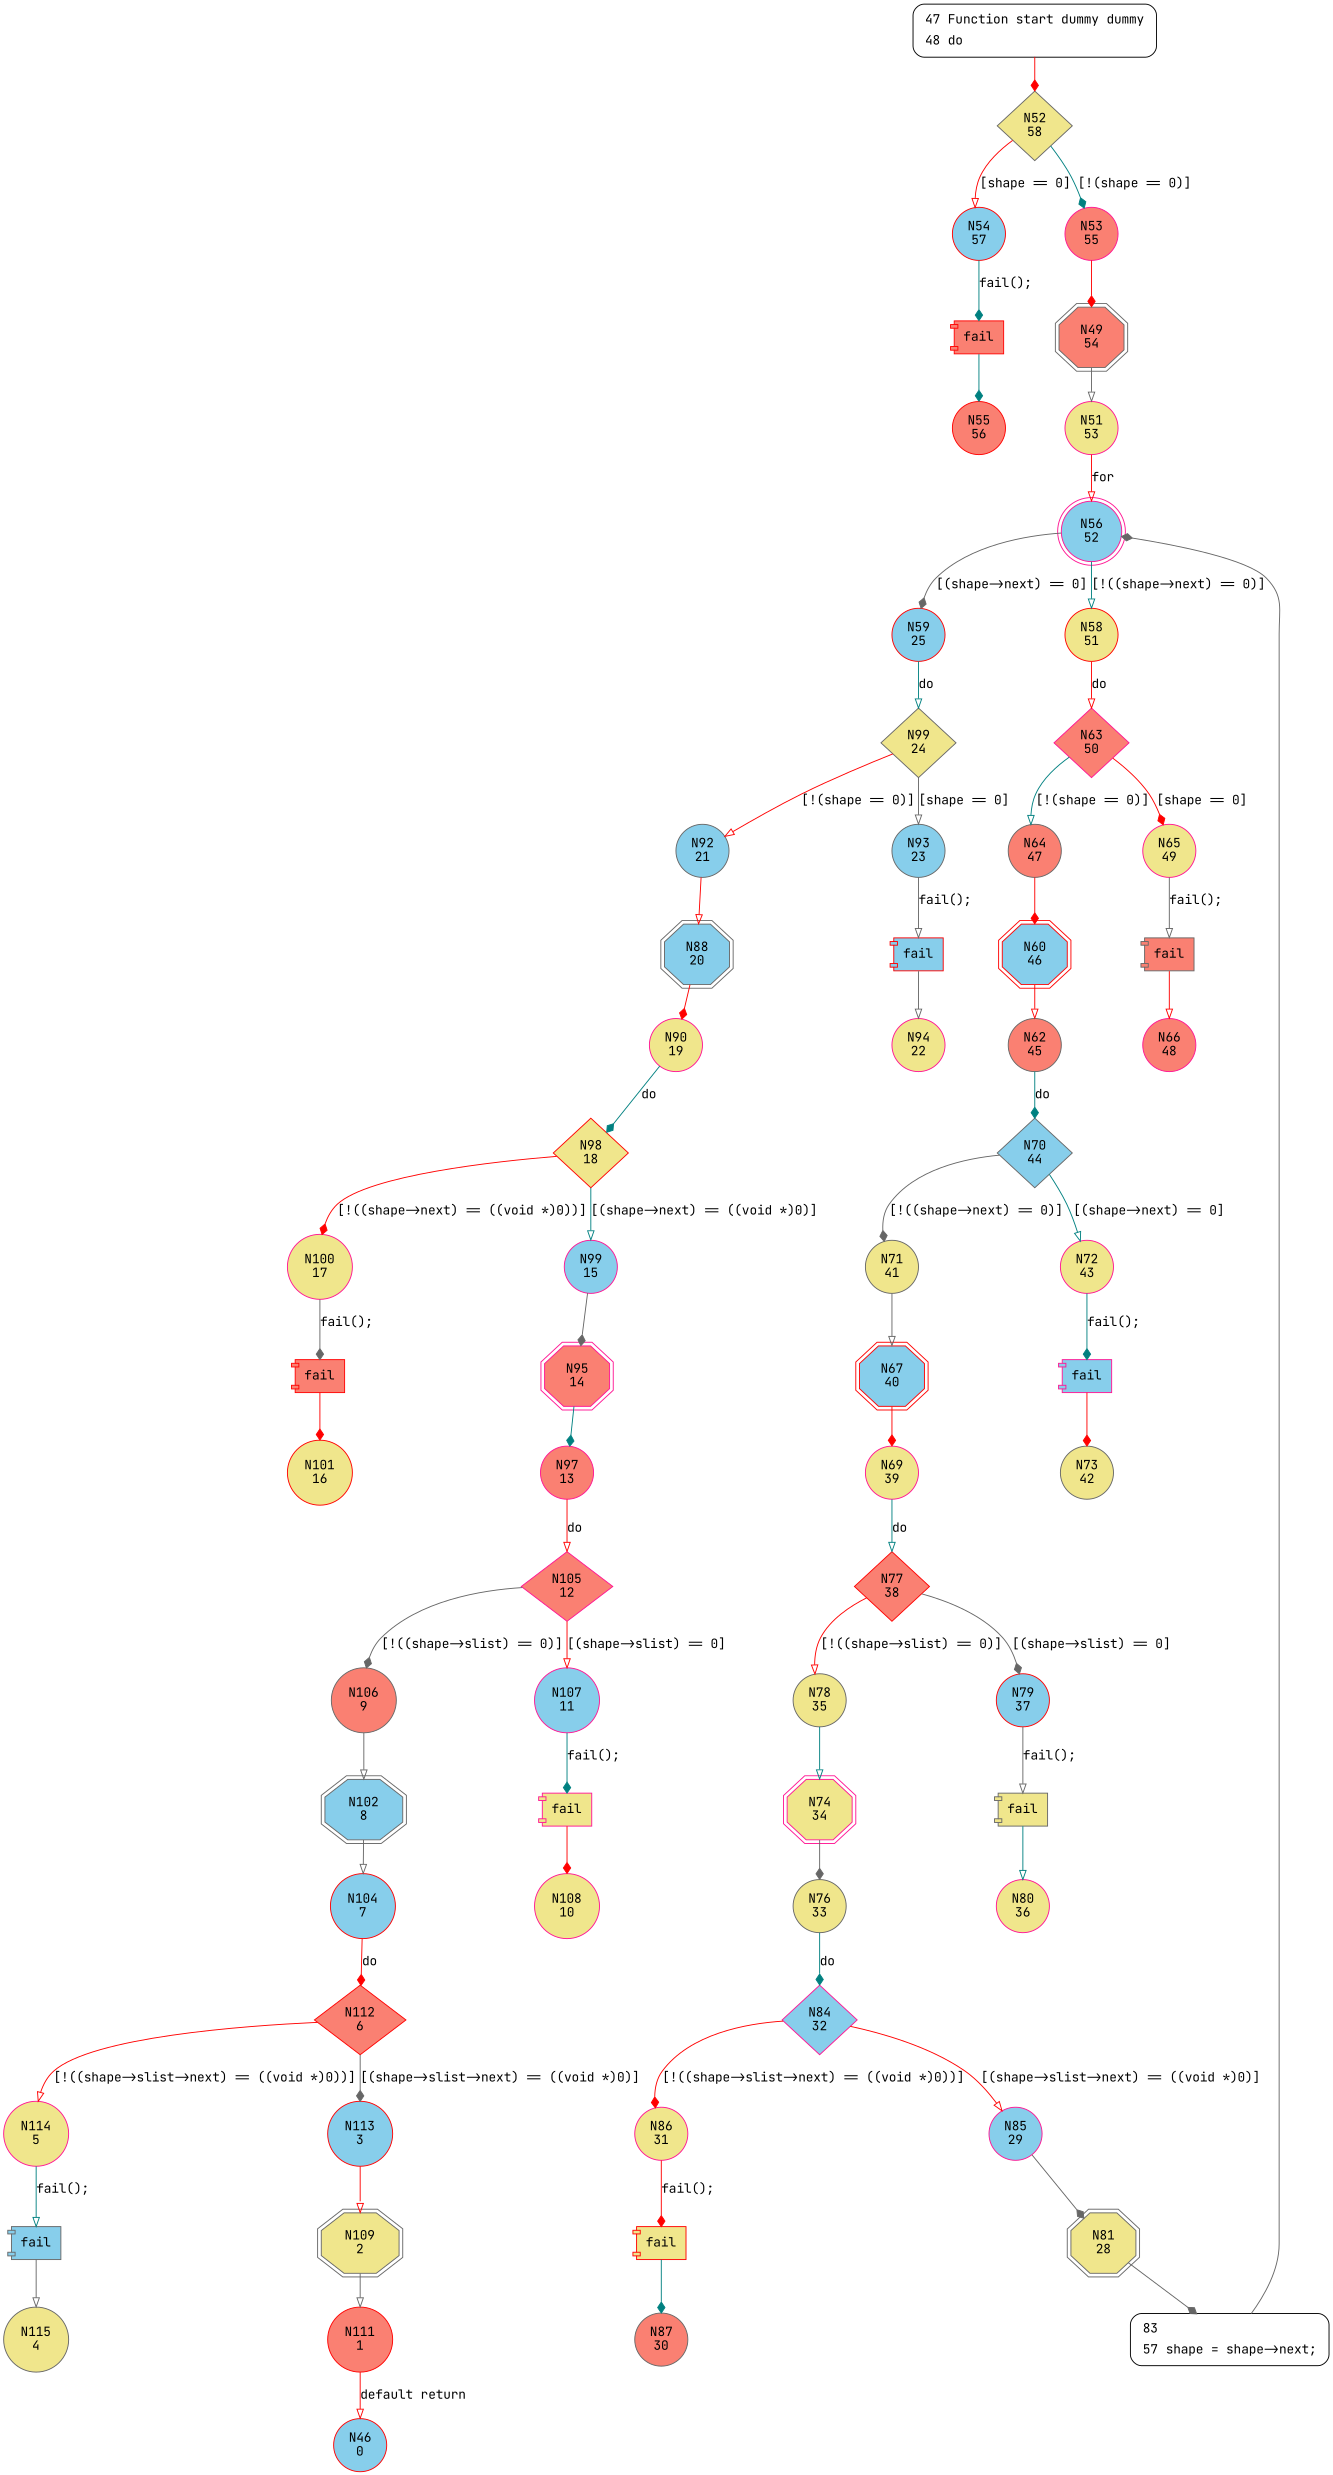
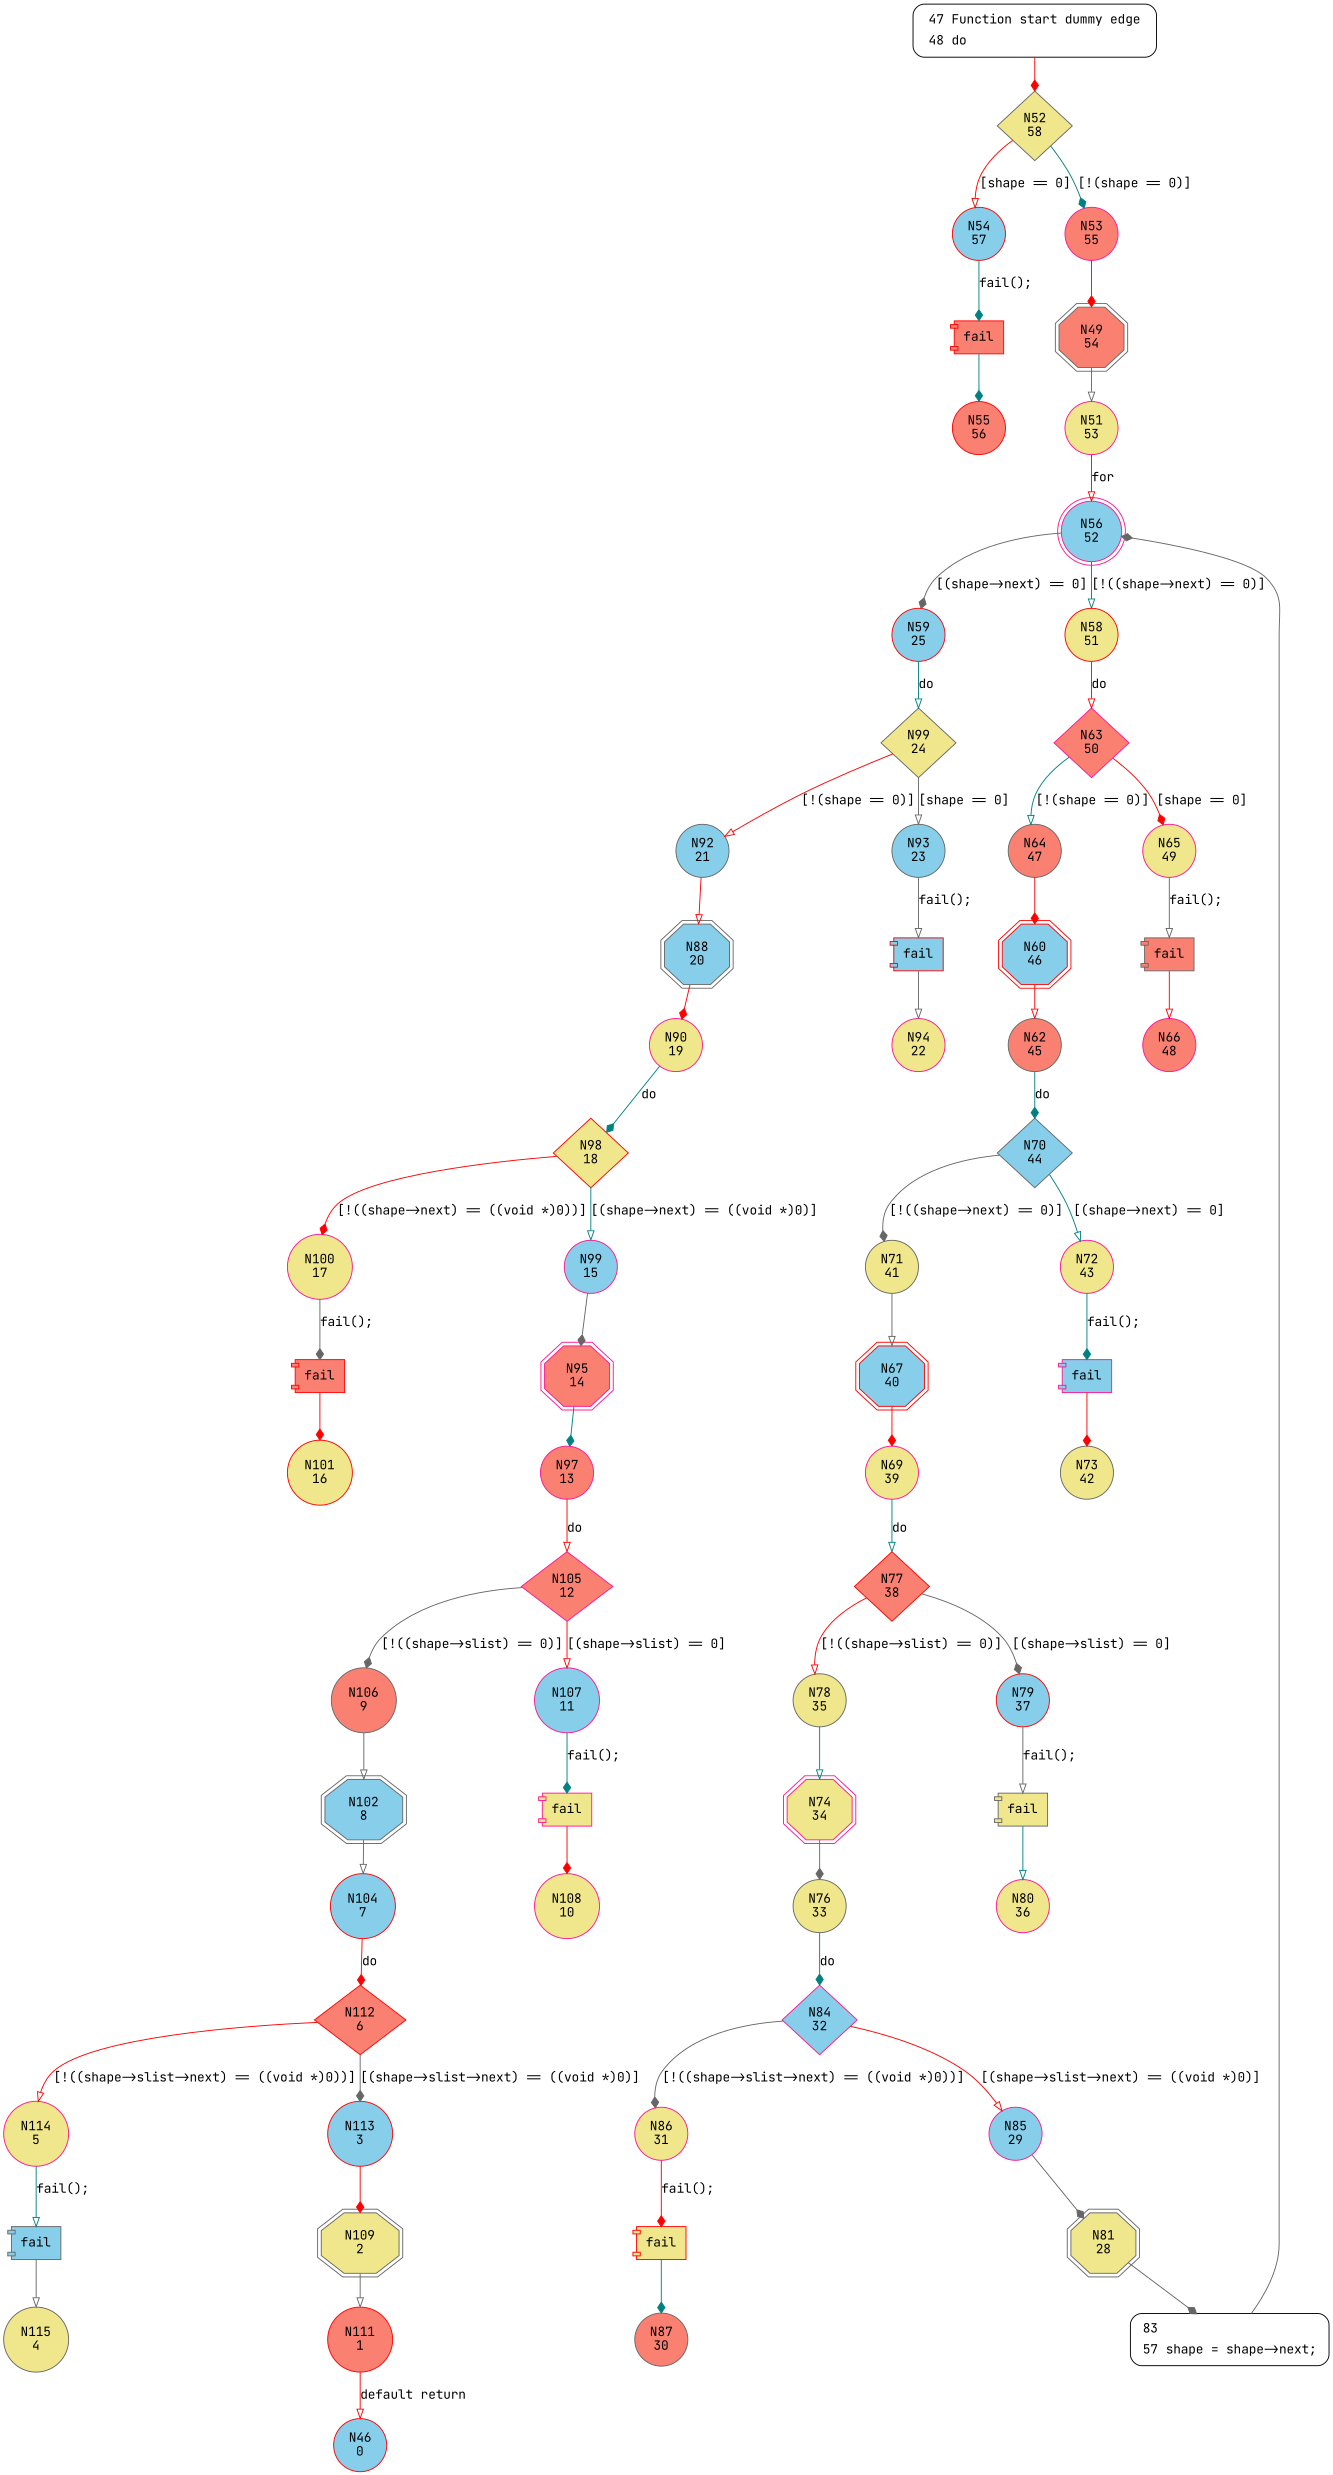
(1046, 20) -> (1046, 20)
(705, 2039) -> (705, 2039)
(360, 2184) -> (360, 2184)
